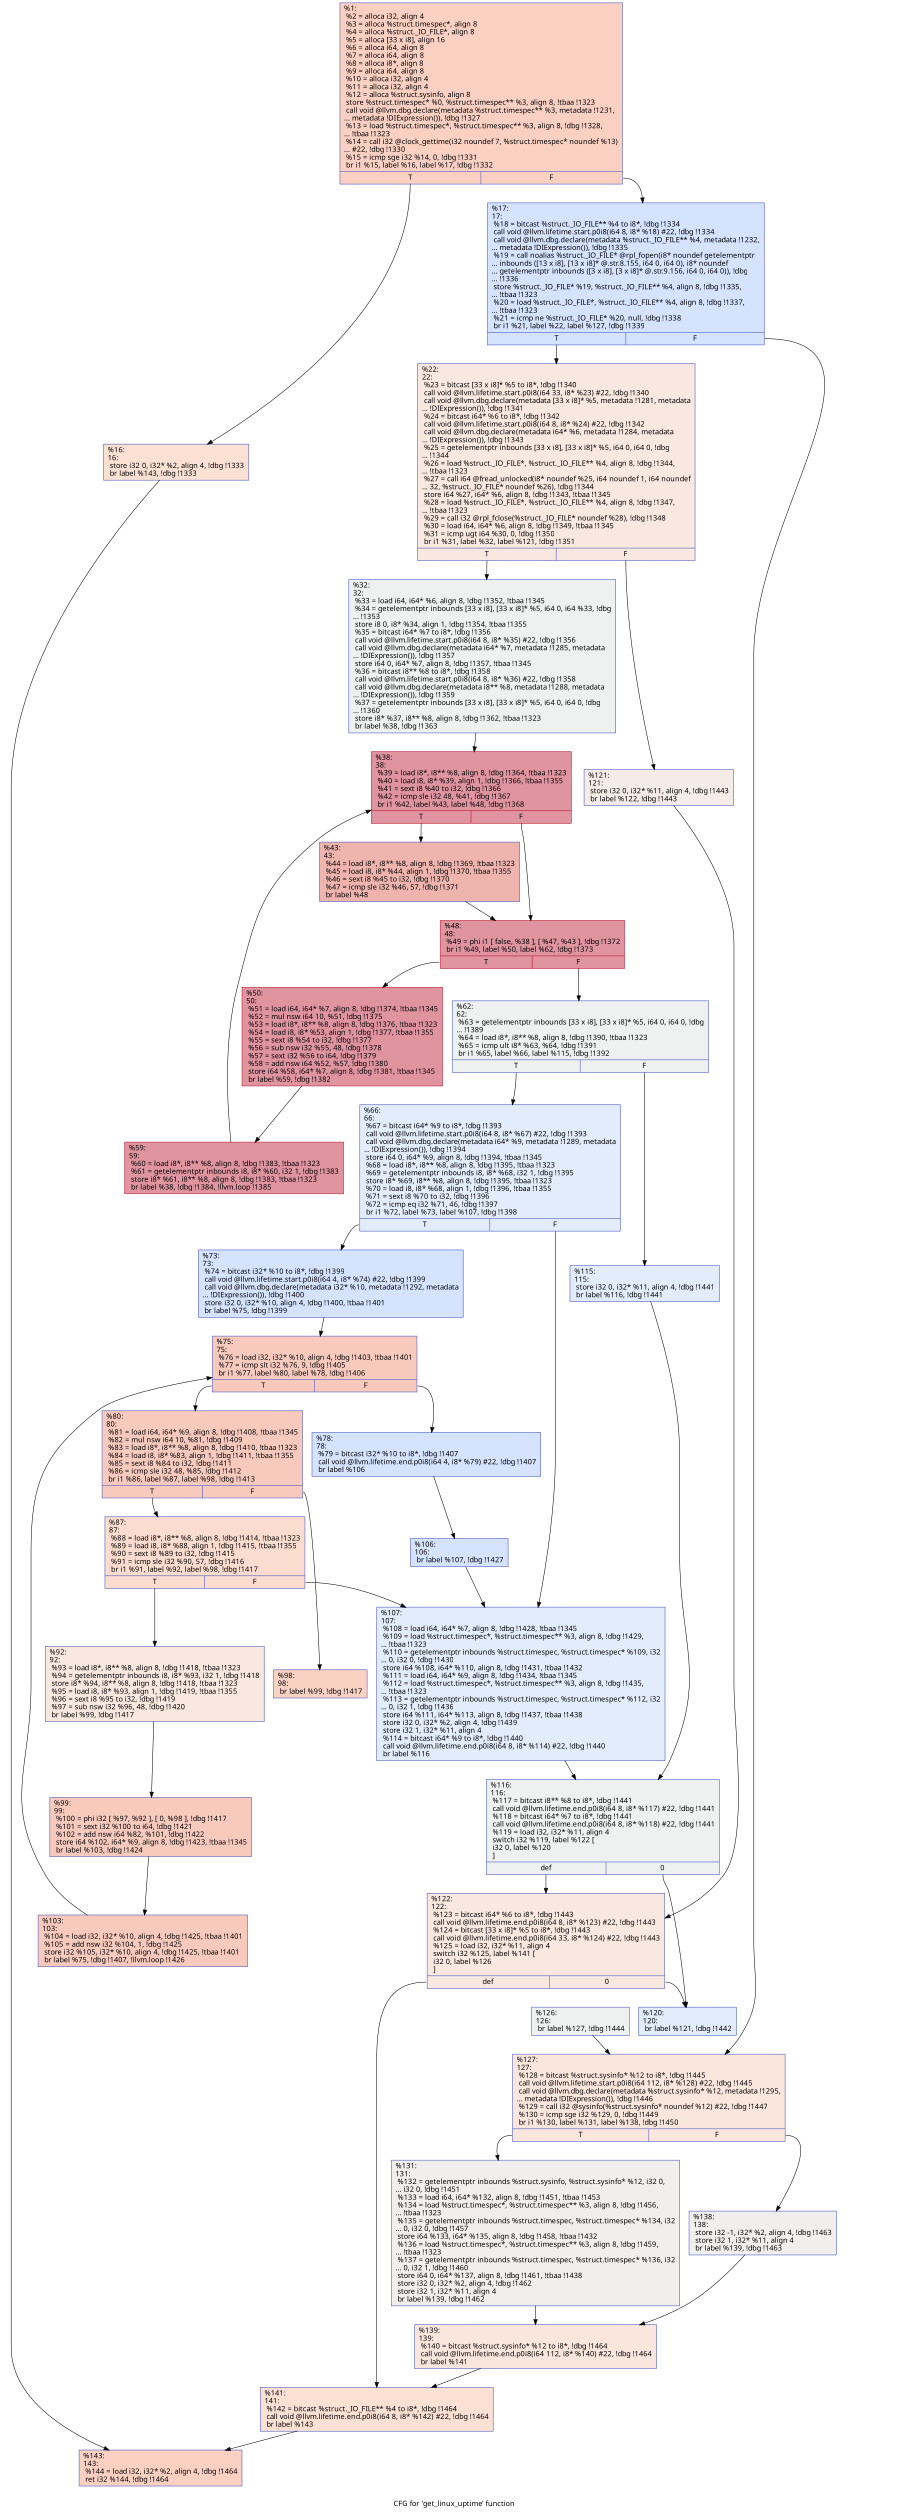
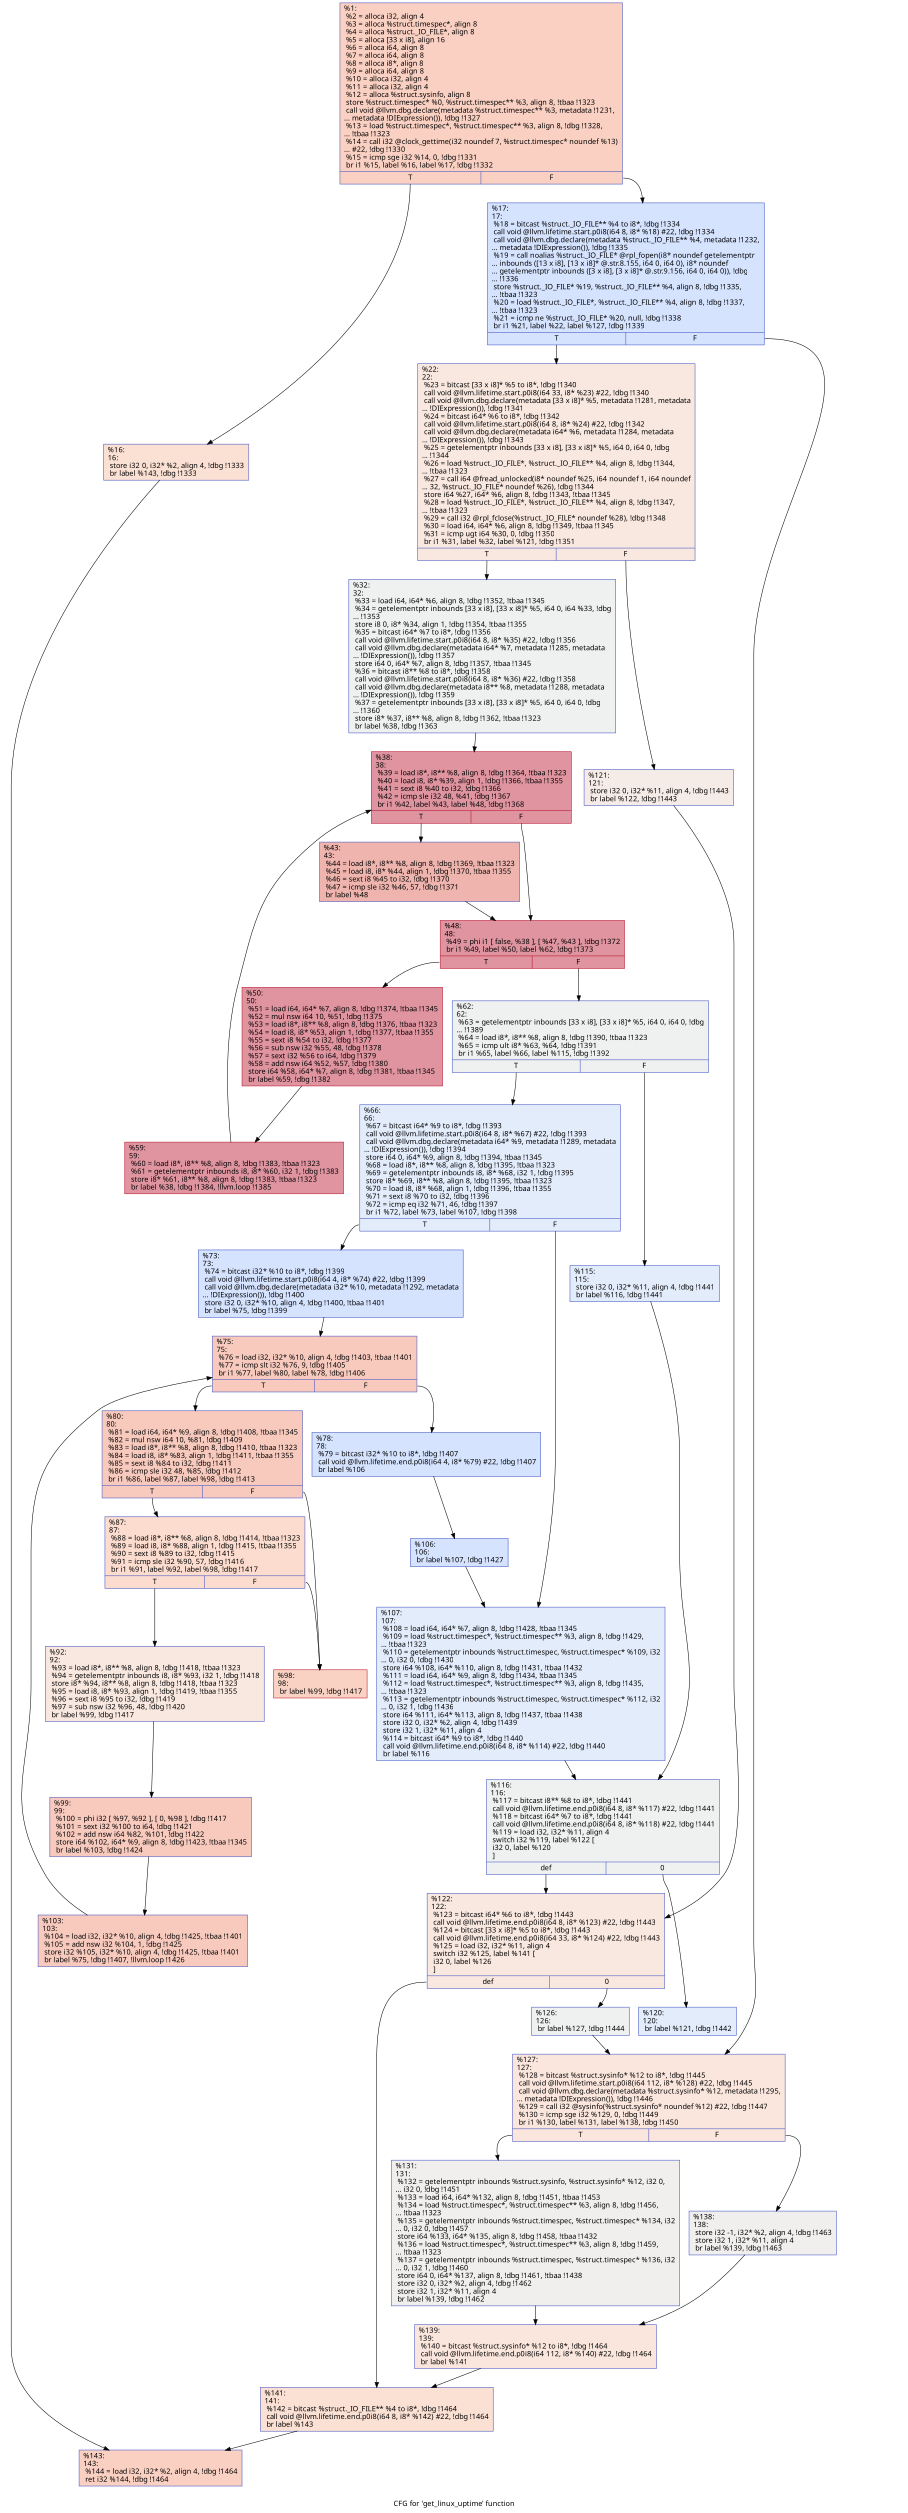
(355, 1589) -> (316, 1622)
(320, 1684) -> (320, 1684)
(678, 1989) -> (605, 1996)
